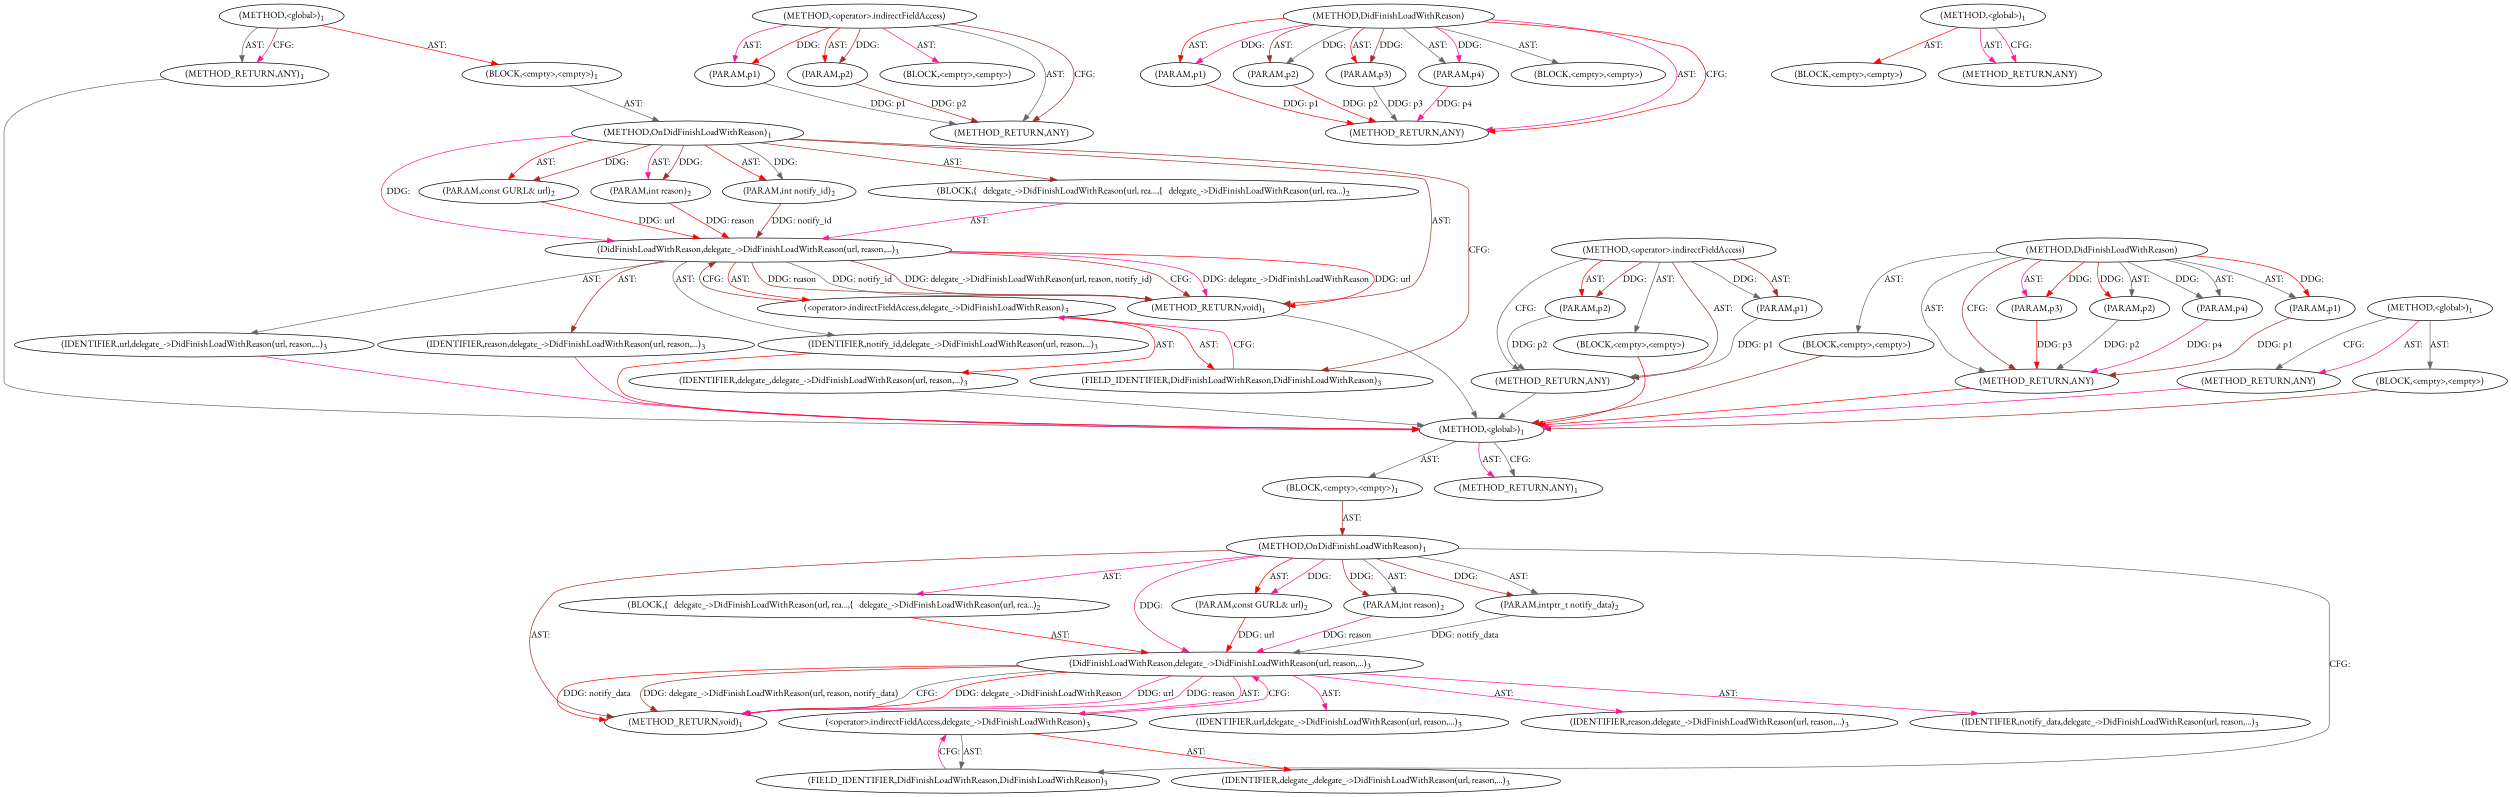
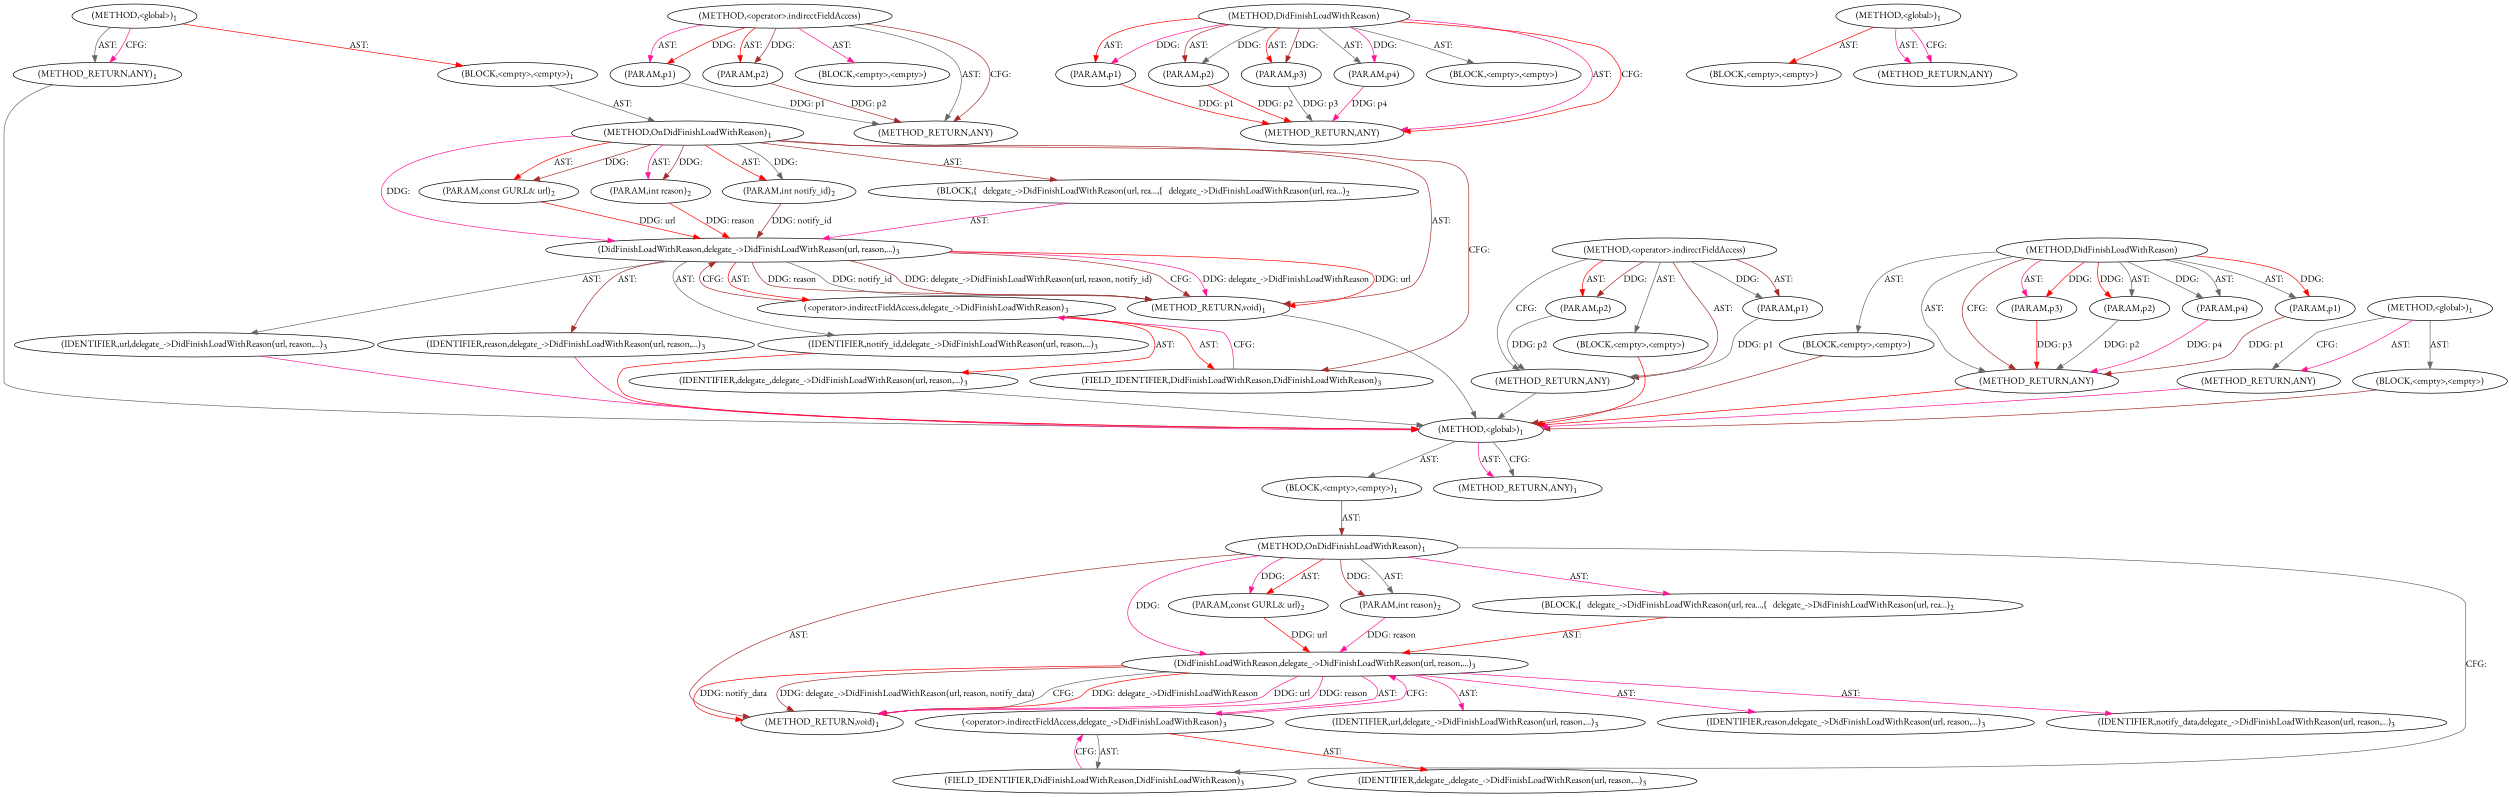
(1560, 606) -> none
